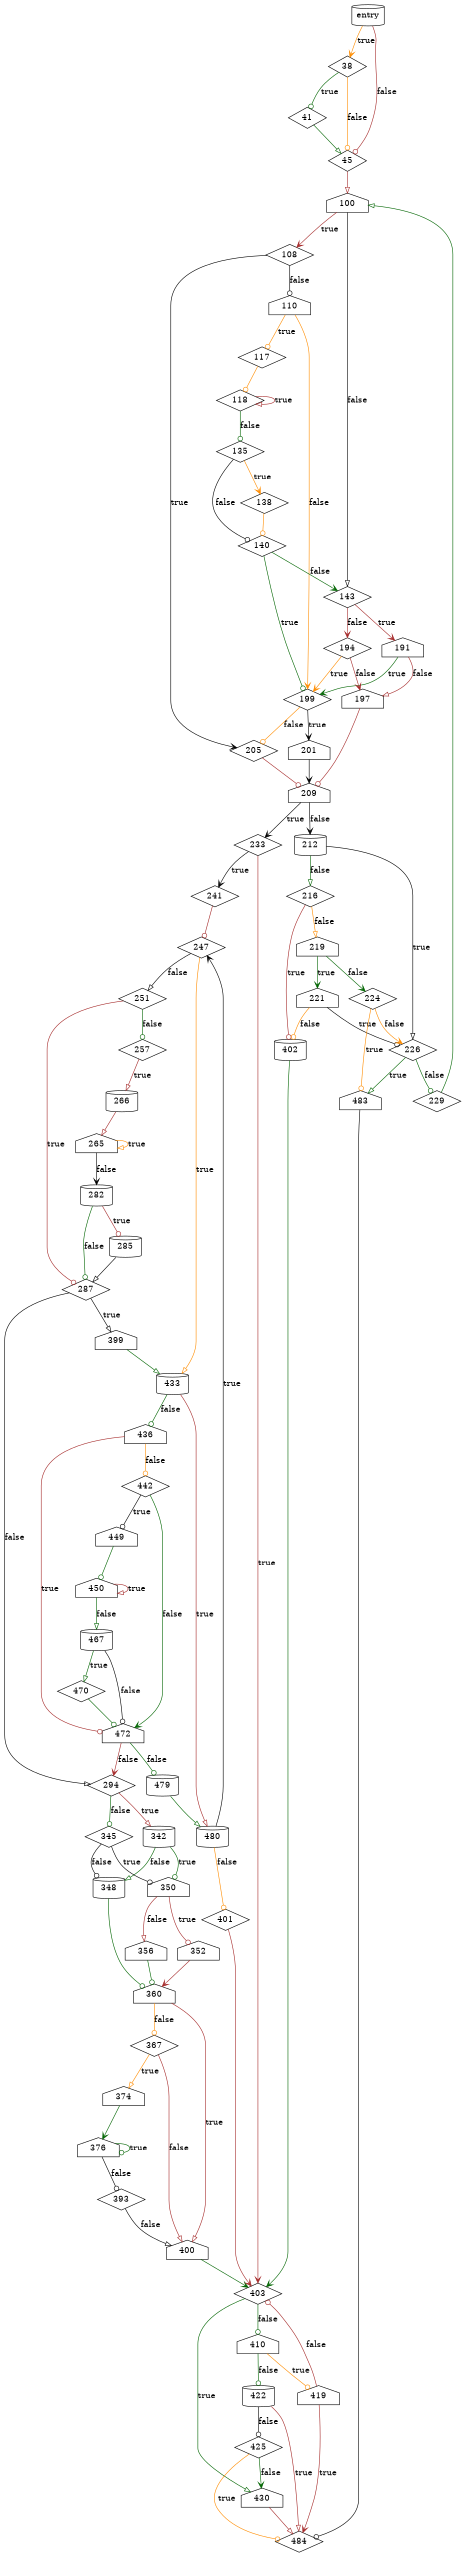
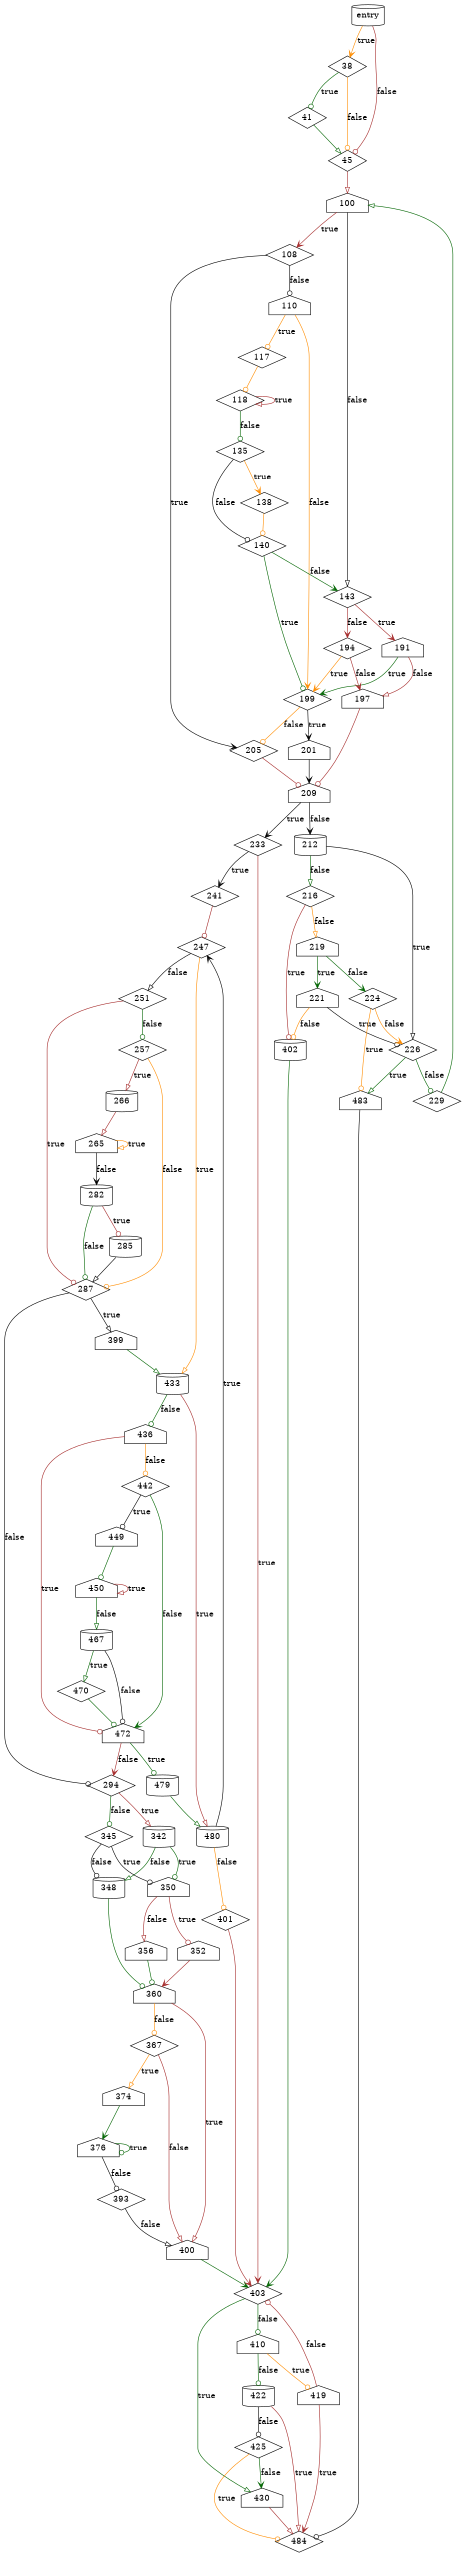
none -> (163, 1187)
(5, 1546) -> (5, 1546)
(157, 1760) -> (157, 1760)
